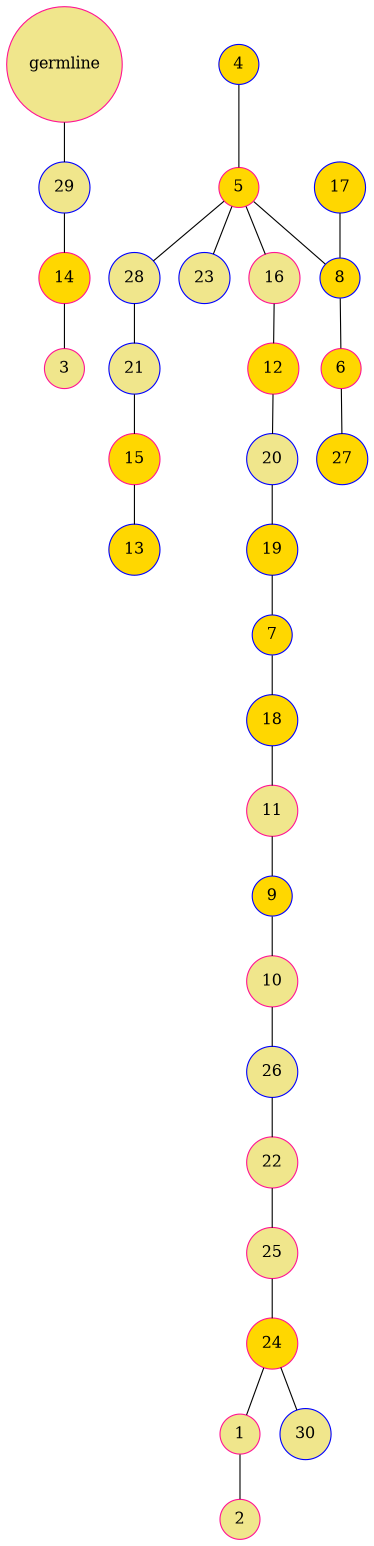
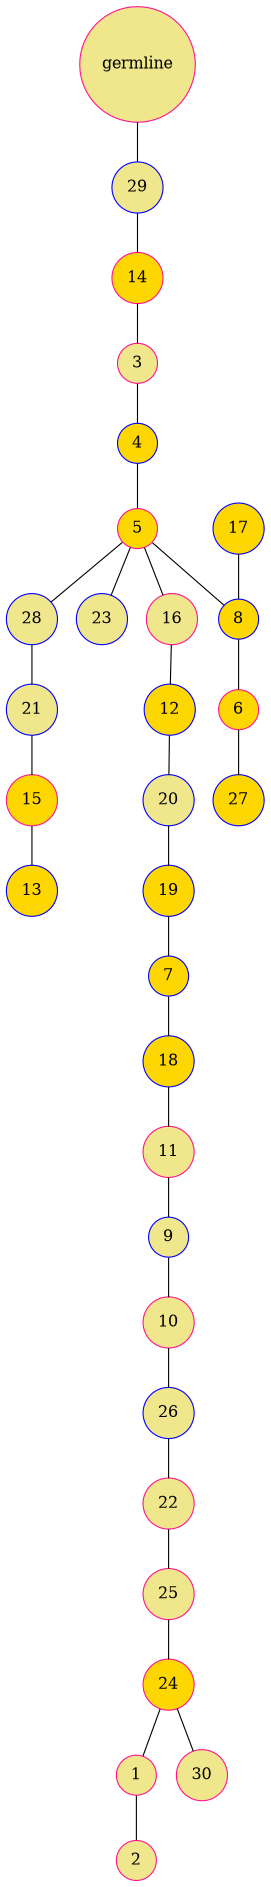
(273, 369) -> (170, 710)
none -> (138, 403)
(272, 896) -> (169, 1237)
(306, 1434) -> (202, 1775)
